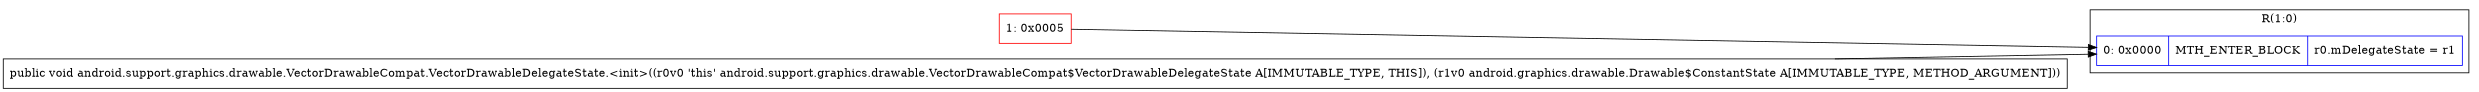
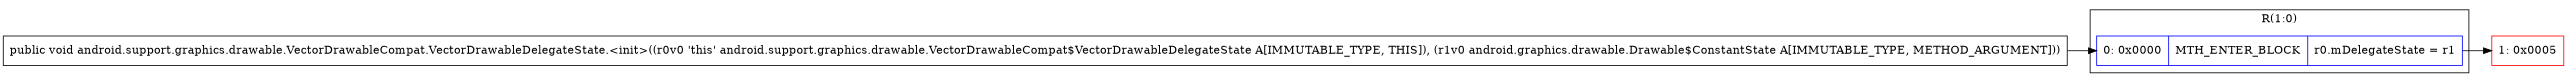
(1580, 38) -> (2474, 51)
